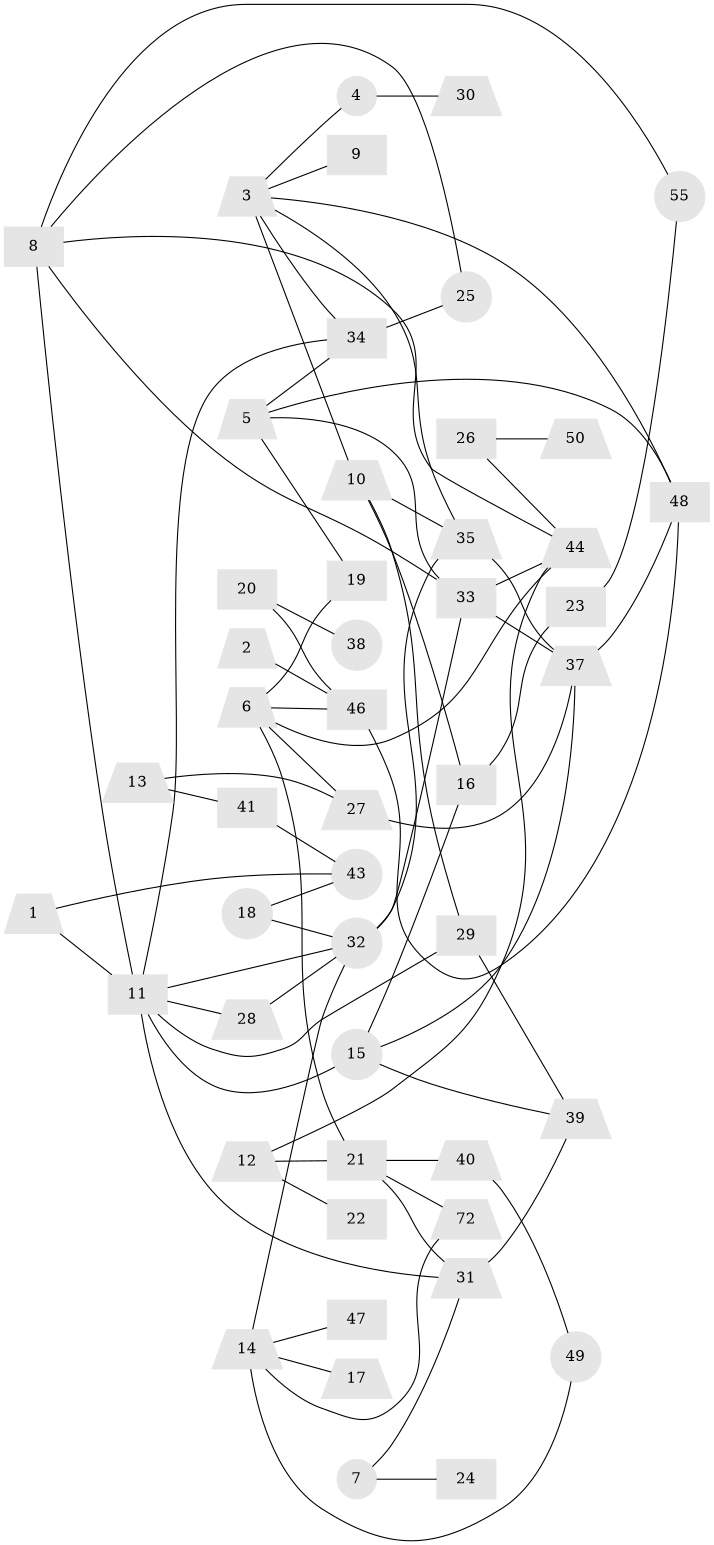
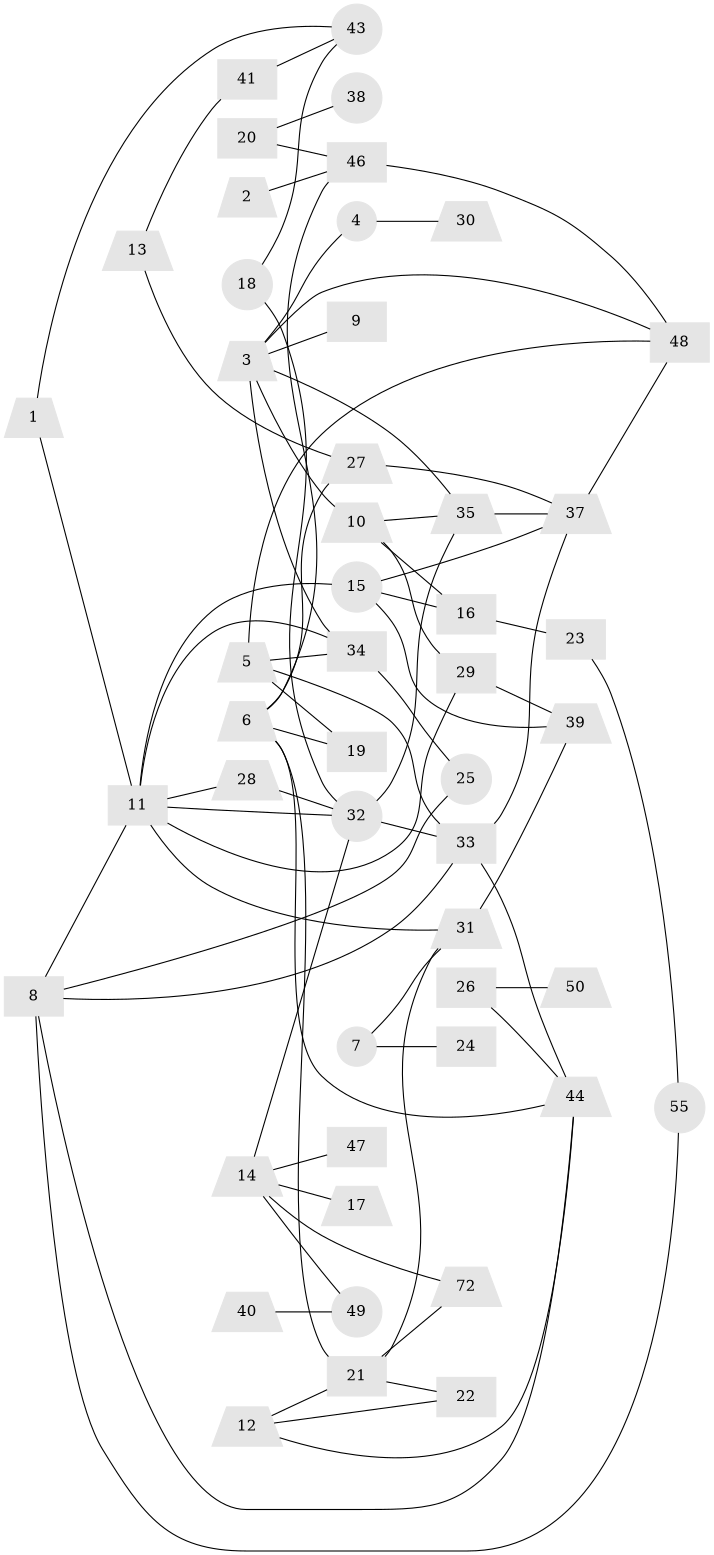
(412, 1160) -> (412, 1387)
